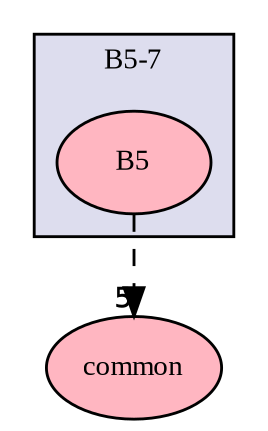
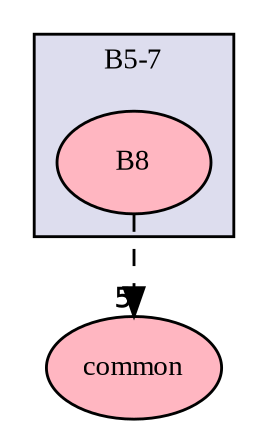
(134, 163) -> (134, 163)
